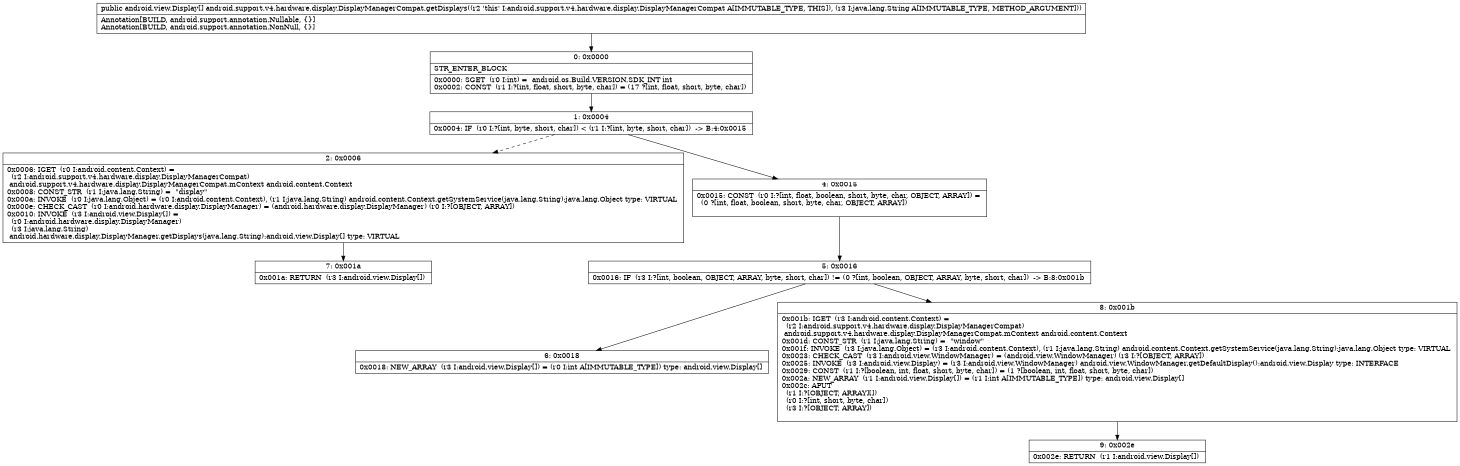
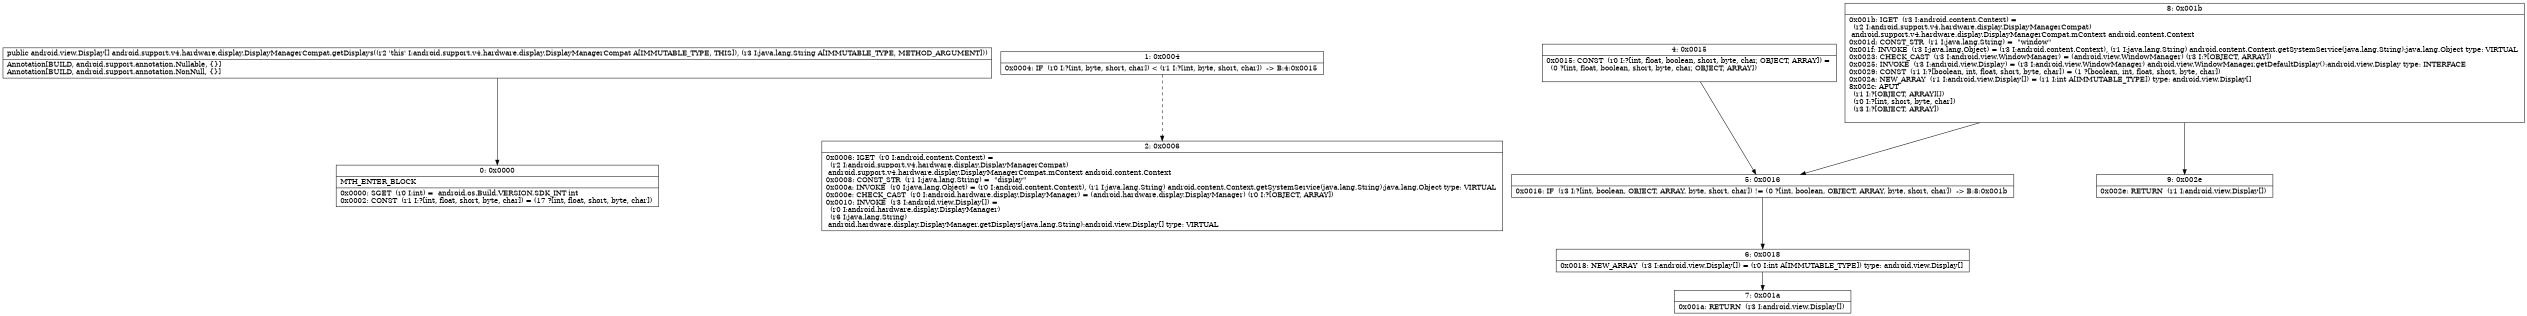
(471, 69) -> (378, 182)
(591, 100) -> none
(701, 156) -> none
(48, 229) -> (866, 217)
(343, 249) -> (1763, 279)
(900, 292) -> (1892, 148)
(809, 386) -> (1876, 87)
